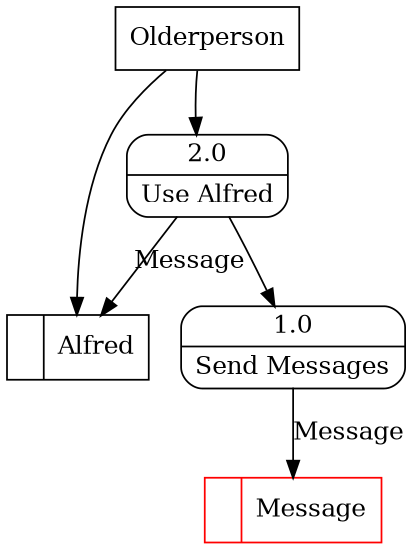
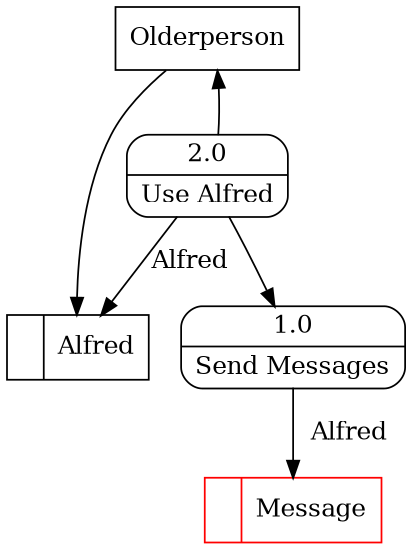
(196, 94) -> (219, 112)
(190, 262) -> (190, 262)
(349, 433) -> (349, 433)
